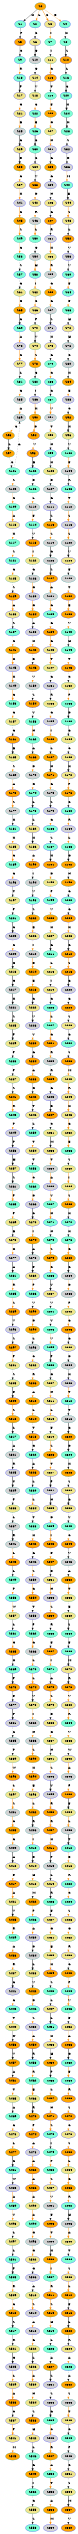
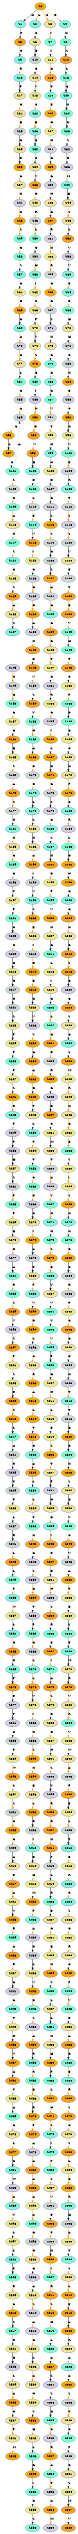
(13, 650) -> none
